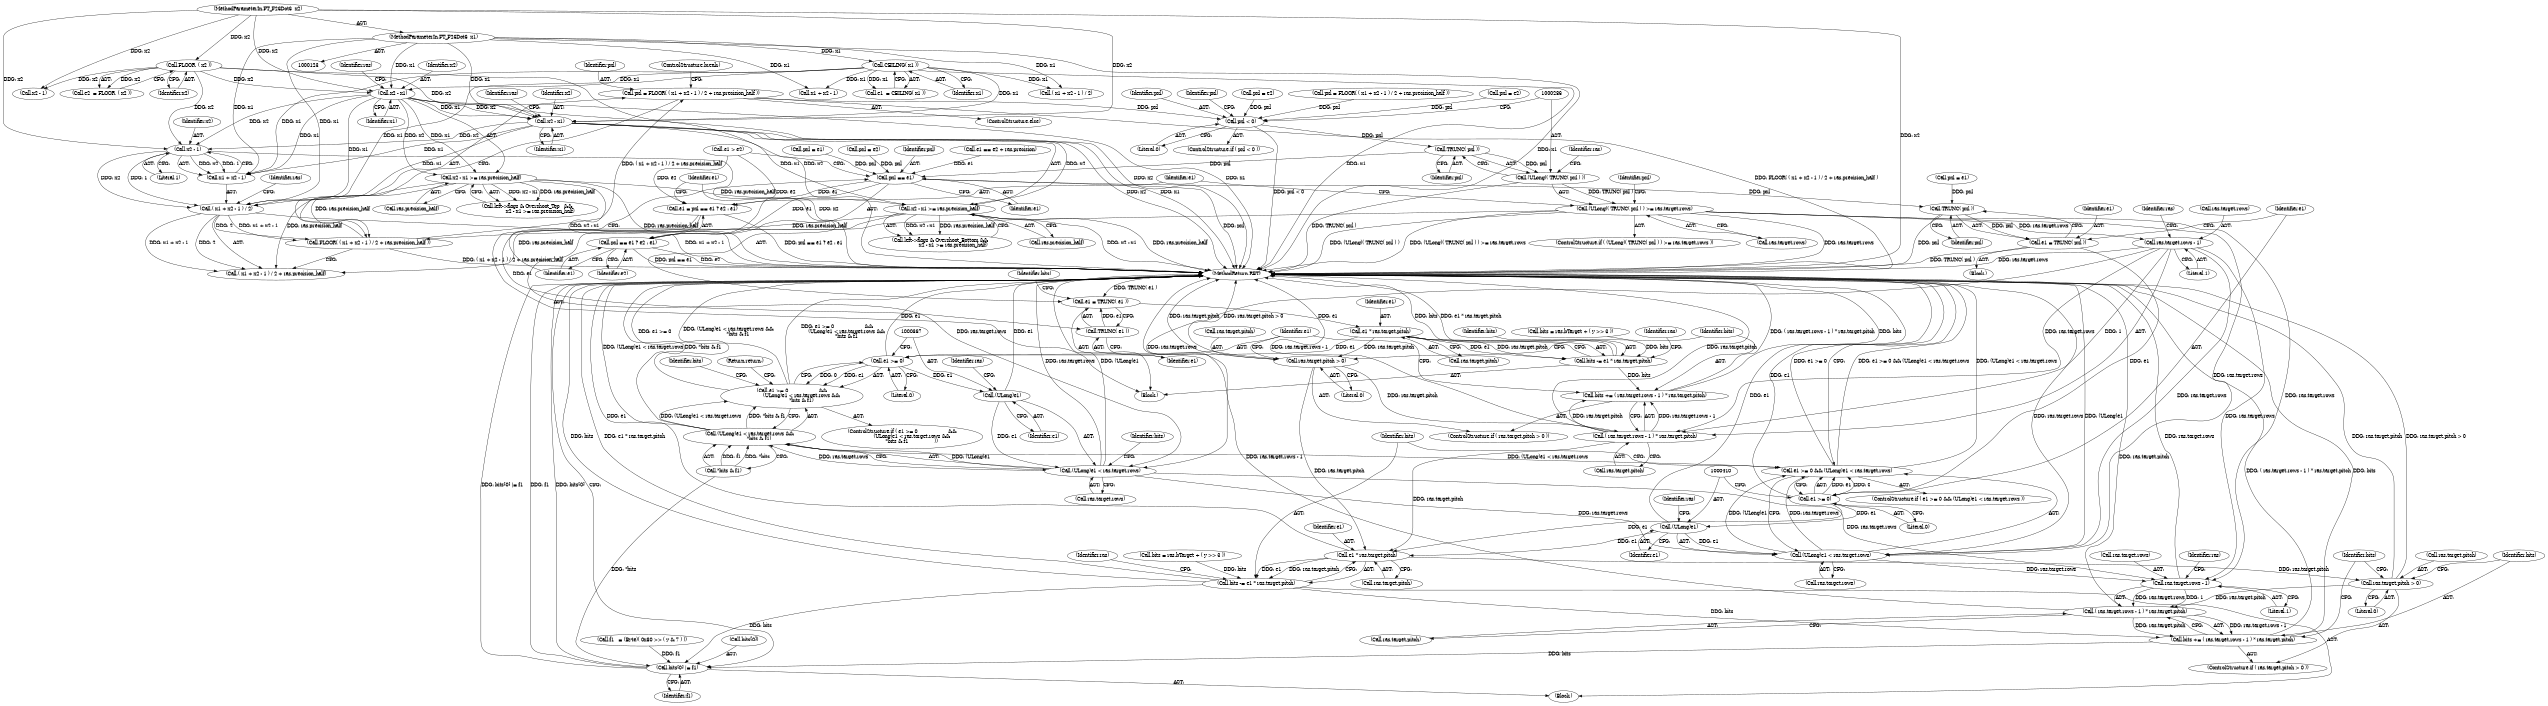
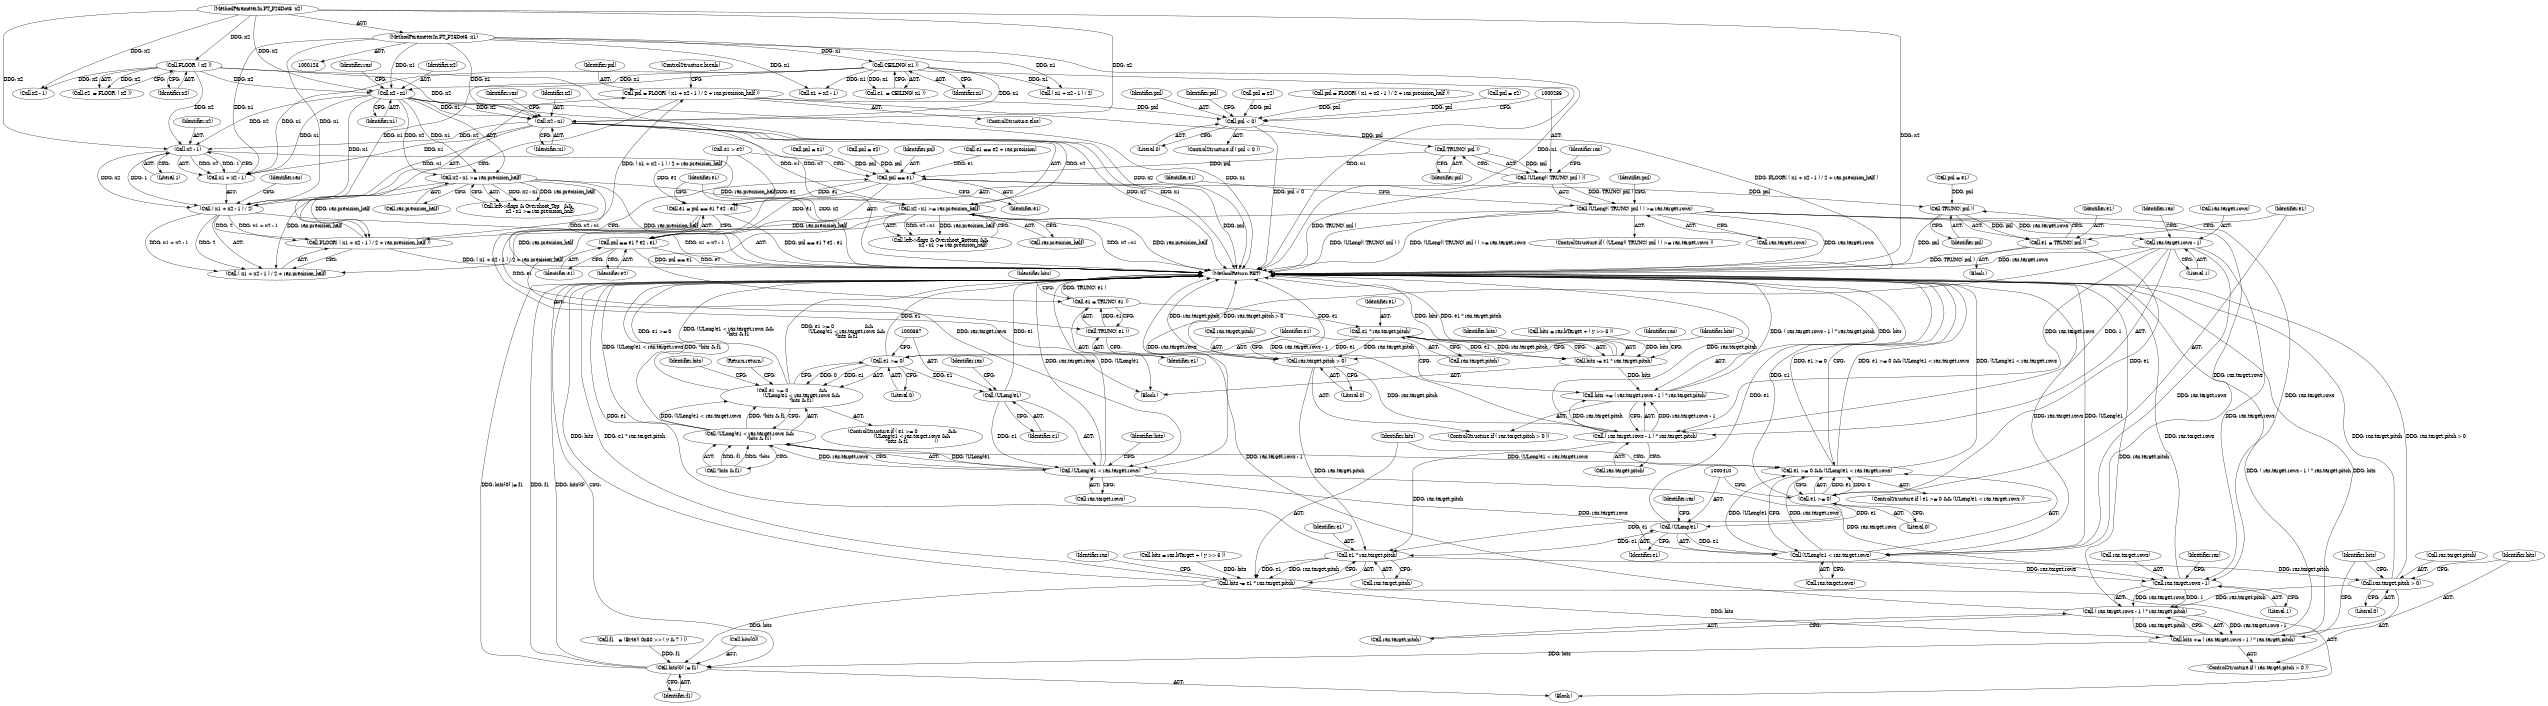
none -> (696, 234)
none -> (302, 256)
(1134, 280) -> (1120, 276)
(605, 577) -> none
